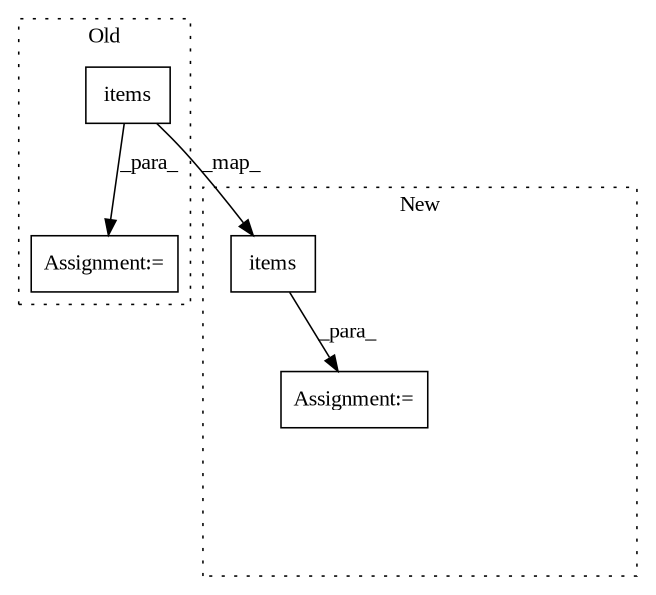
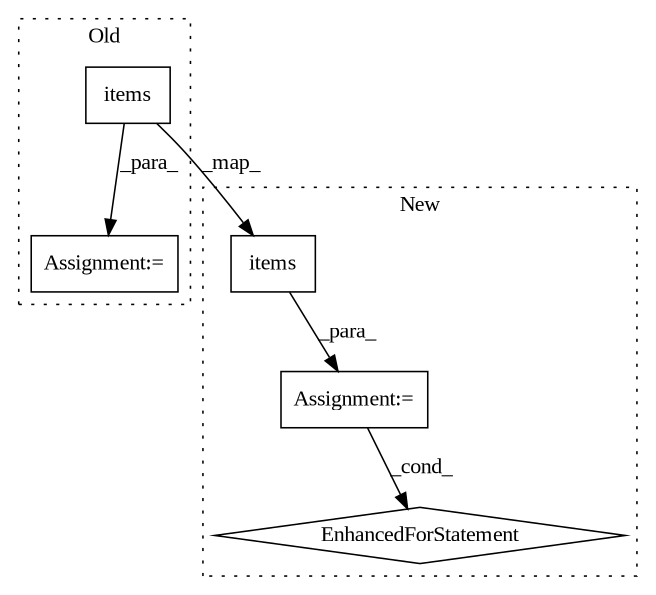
none -> (420, 535)
